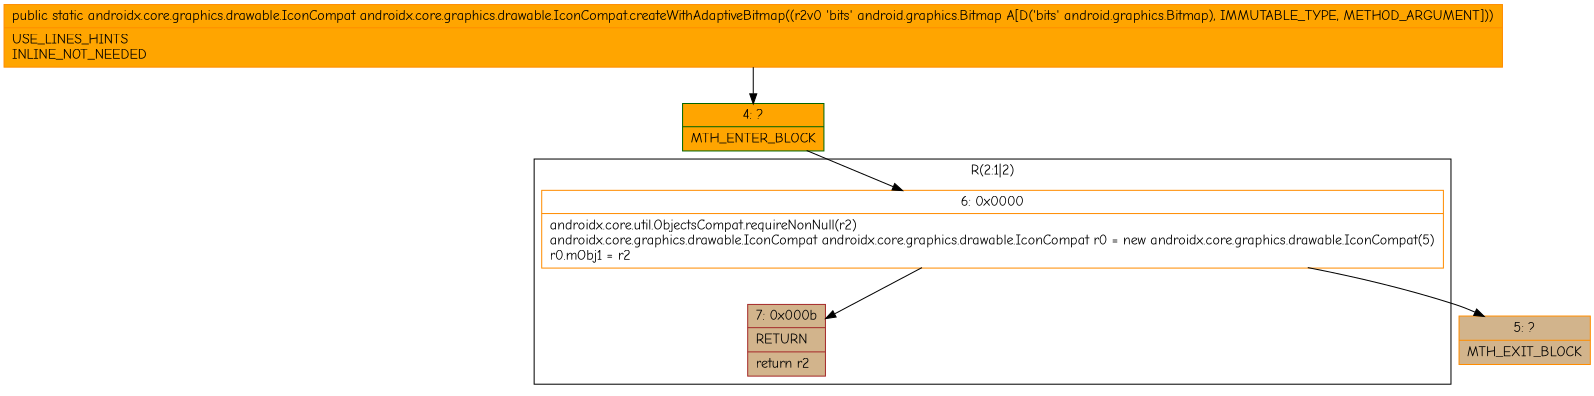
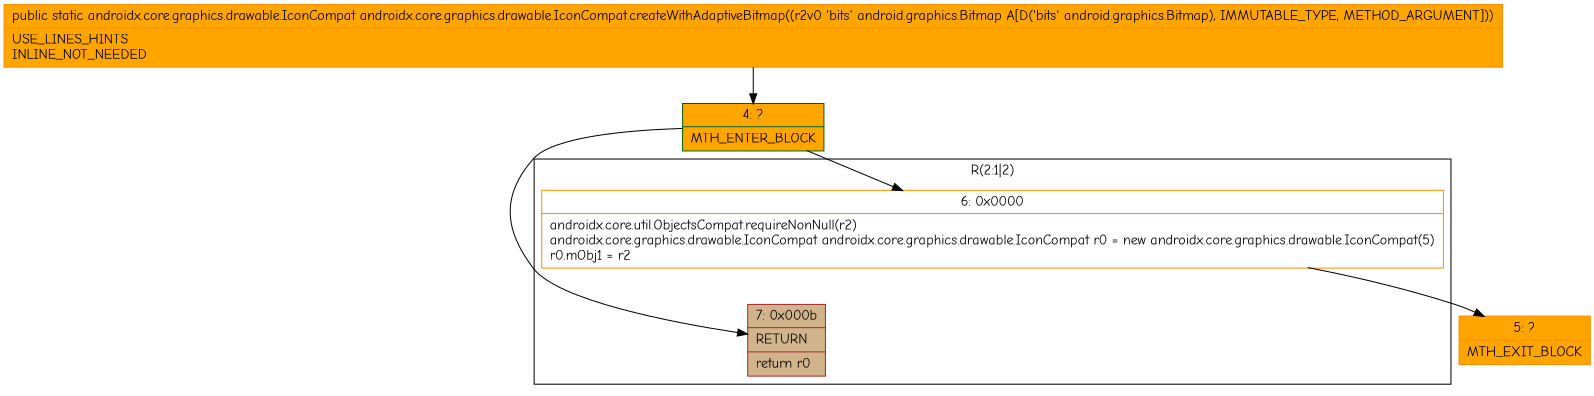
(878, 291) -> (518, 243)
(1525, 340) -> (1525, 340)
(783, 364) -> (784, 364)
